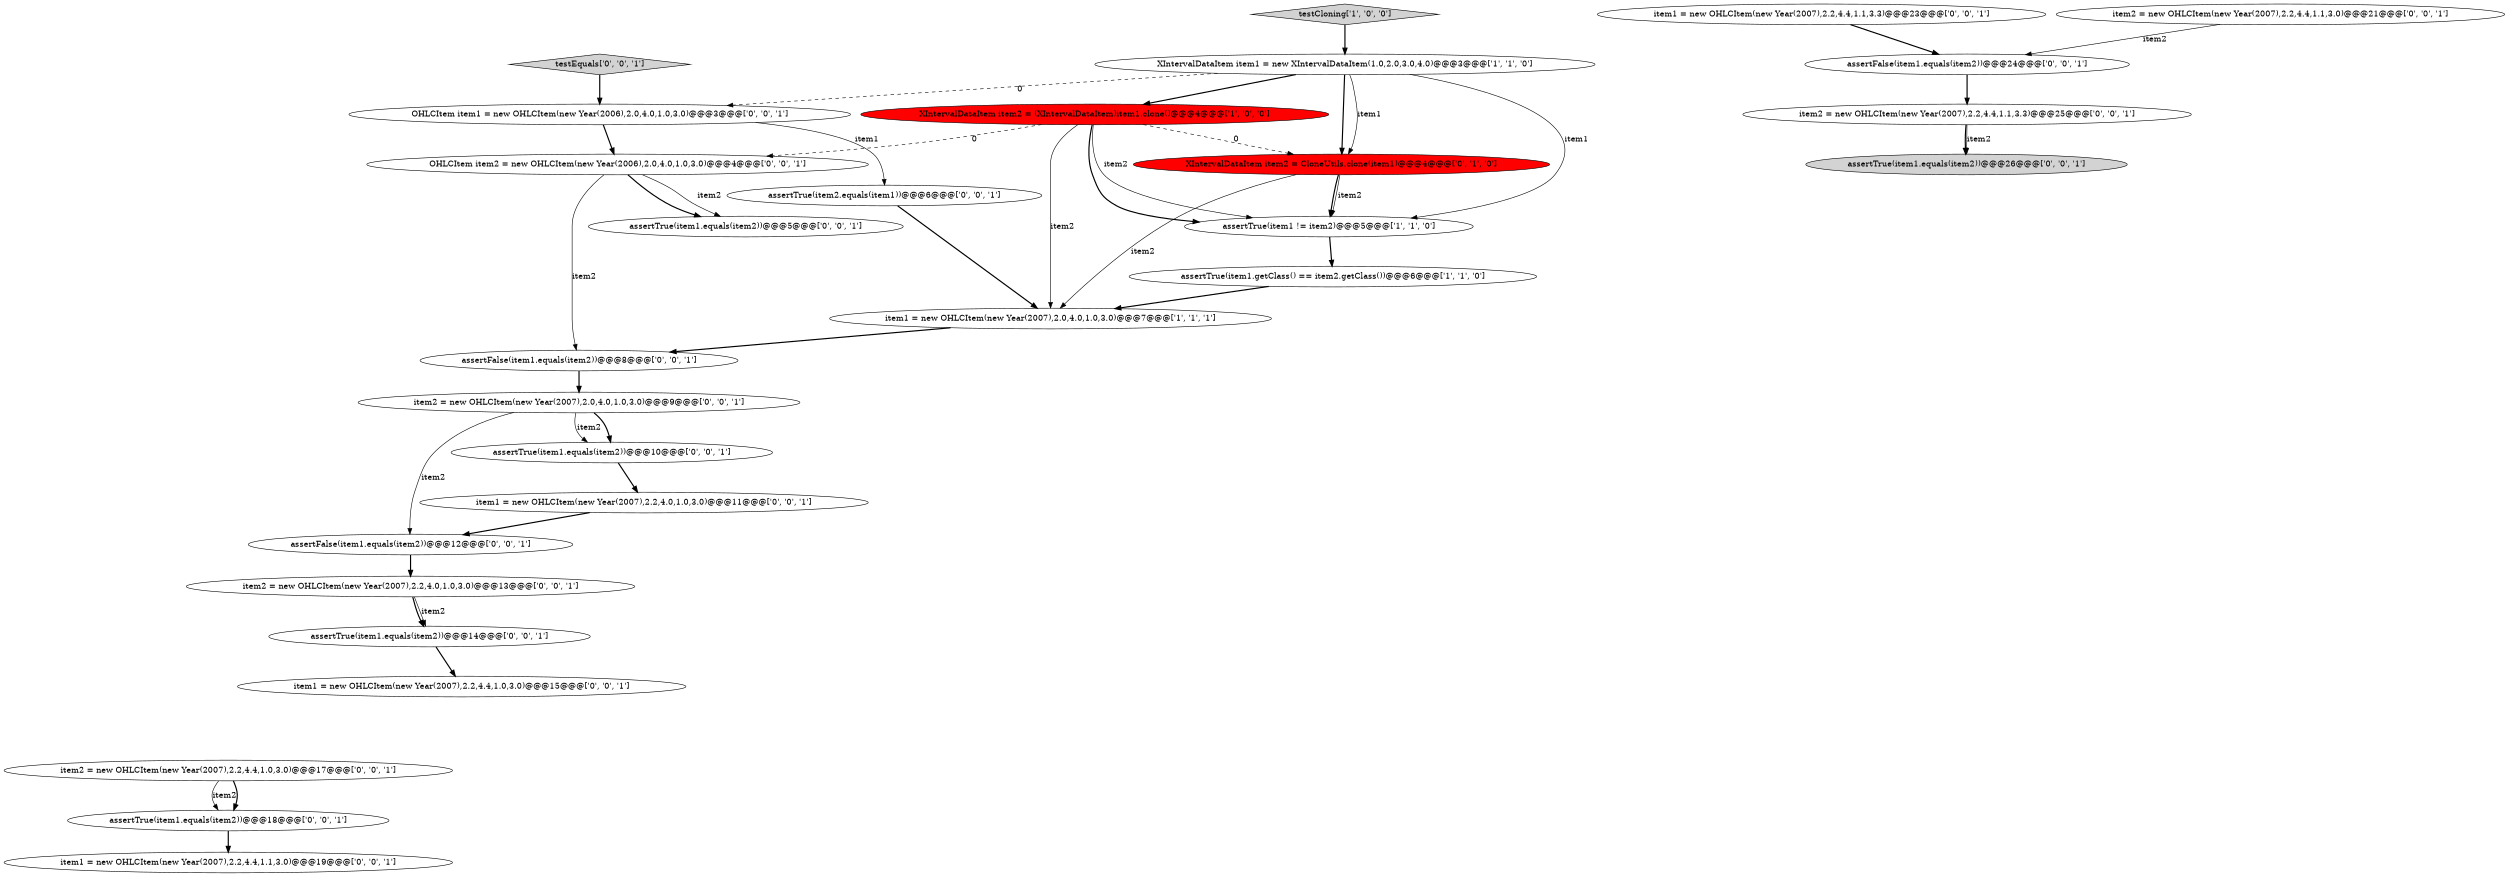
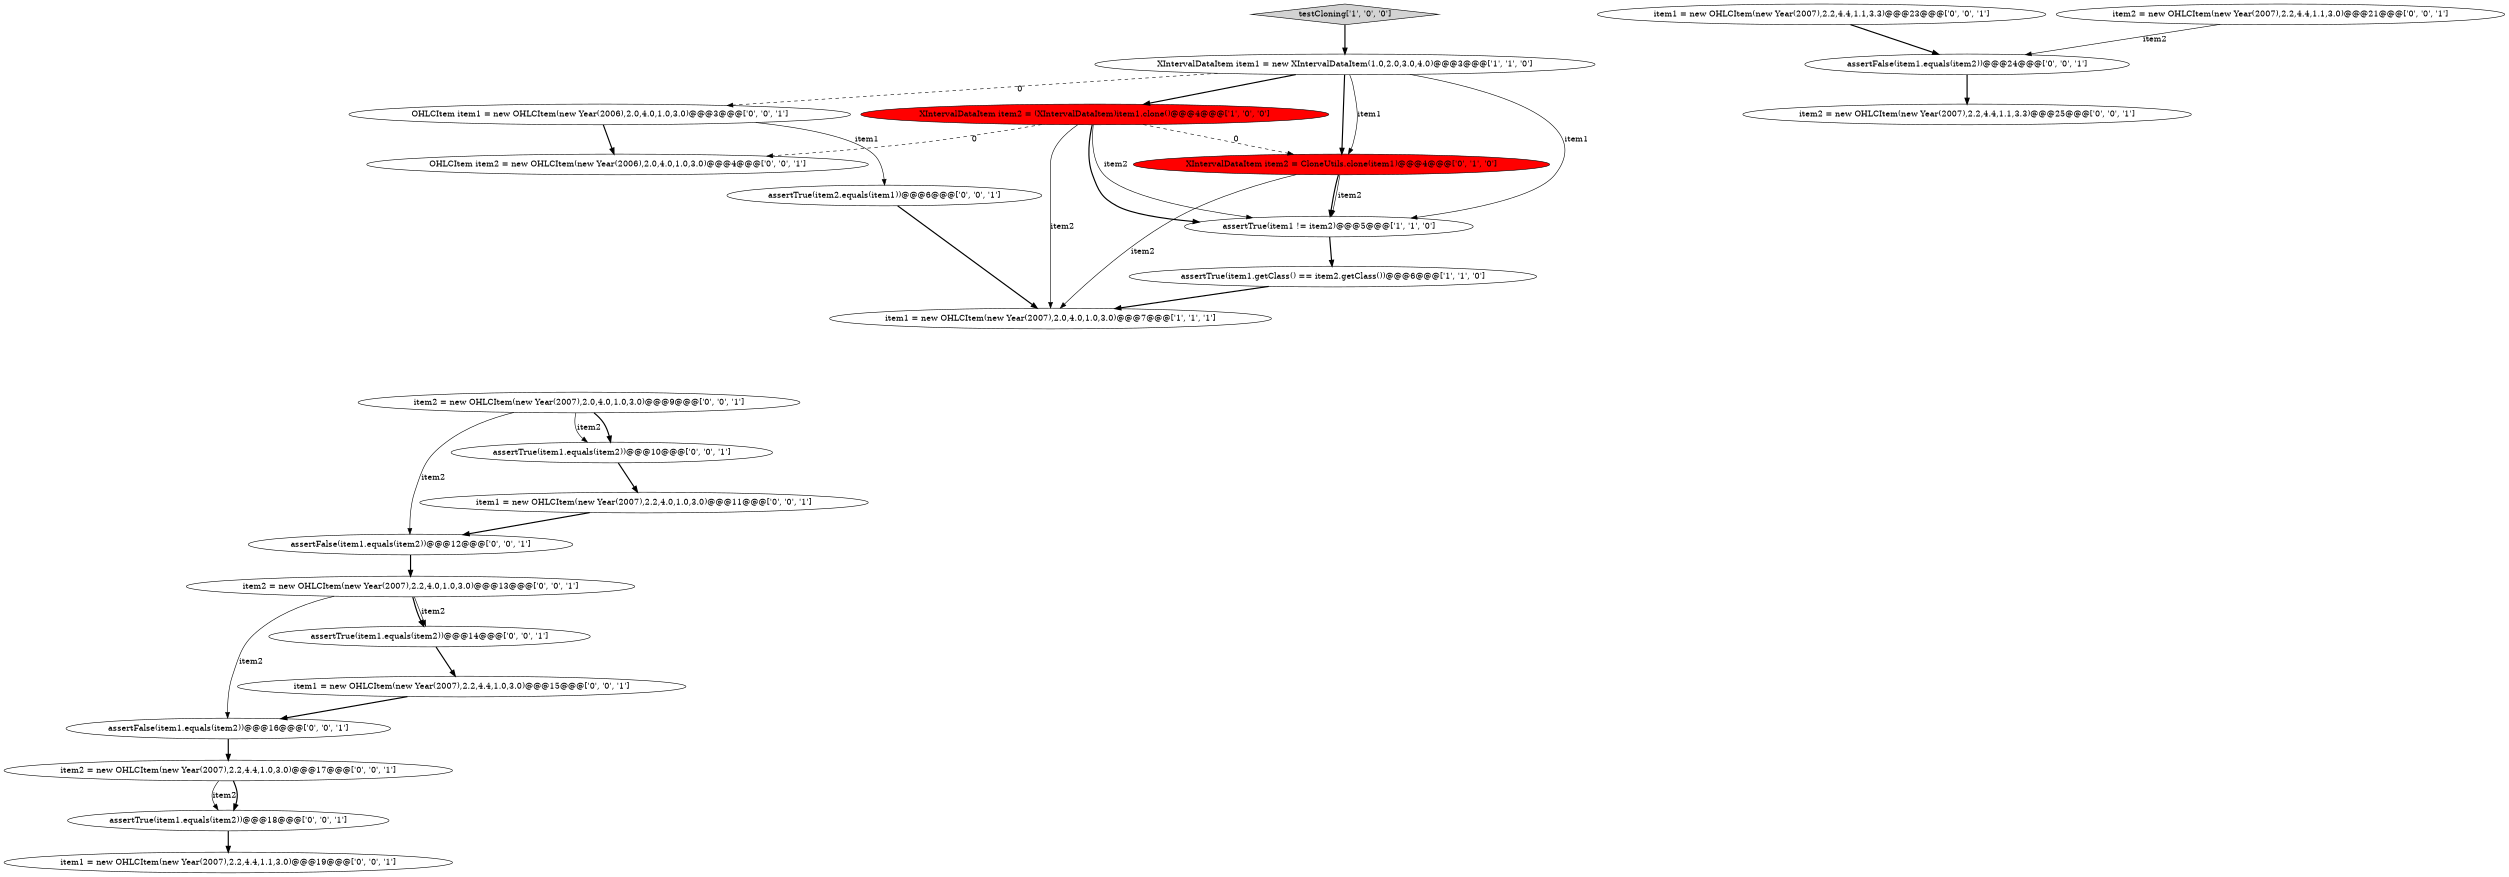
(600, 64) -> none
(1966, 164) -> none
(746, 227) -> none
(579, 361) -> none
none -> (228, 729)
